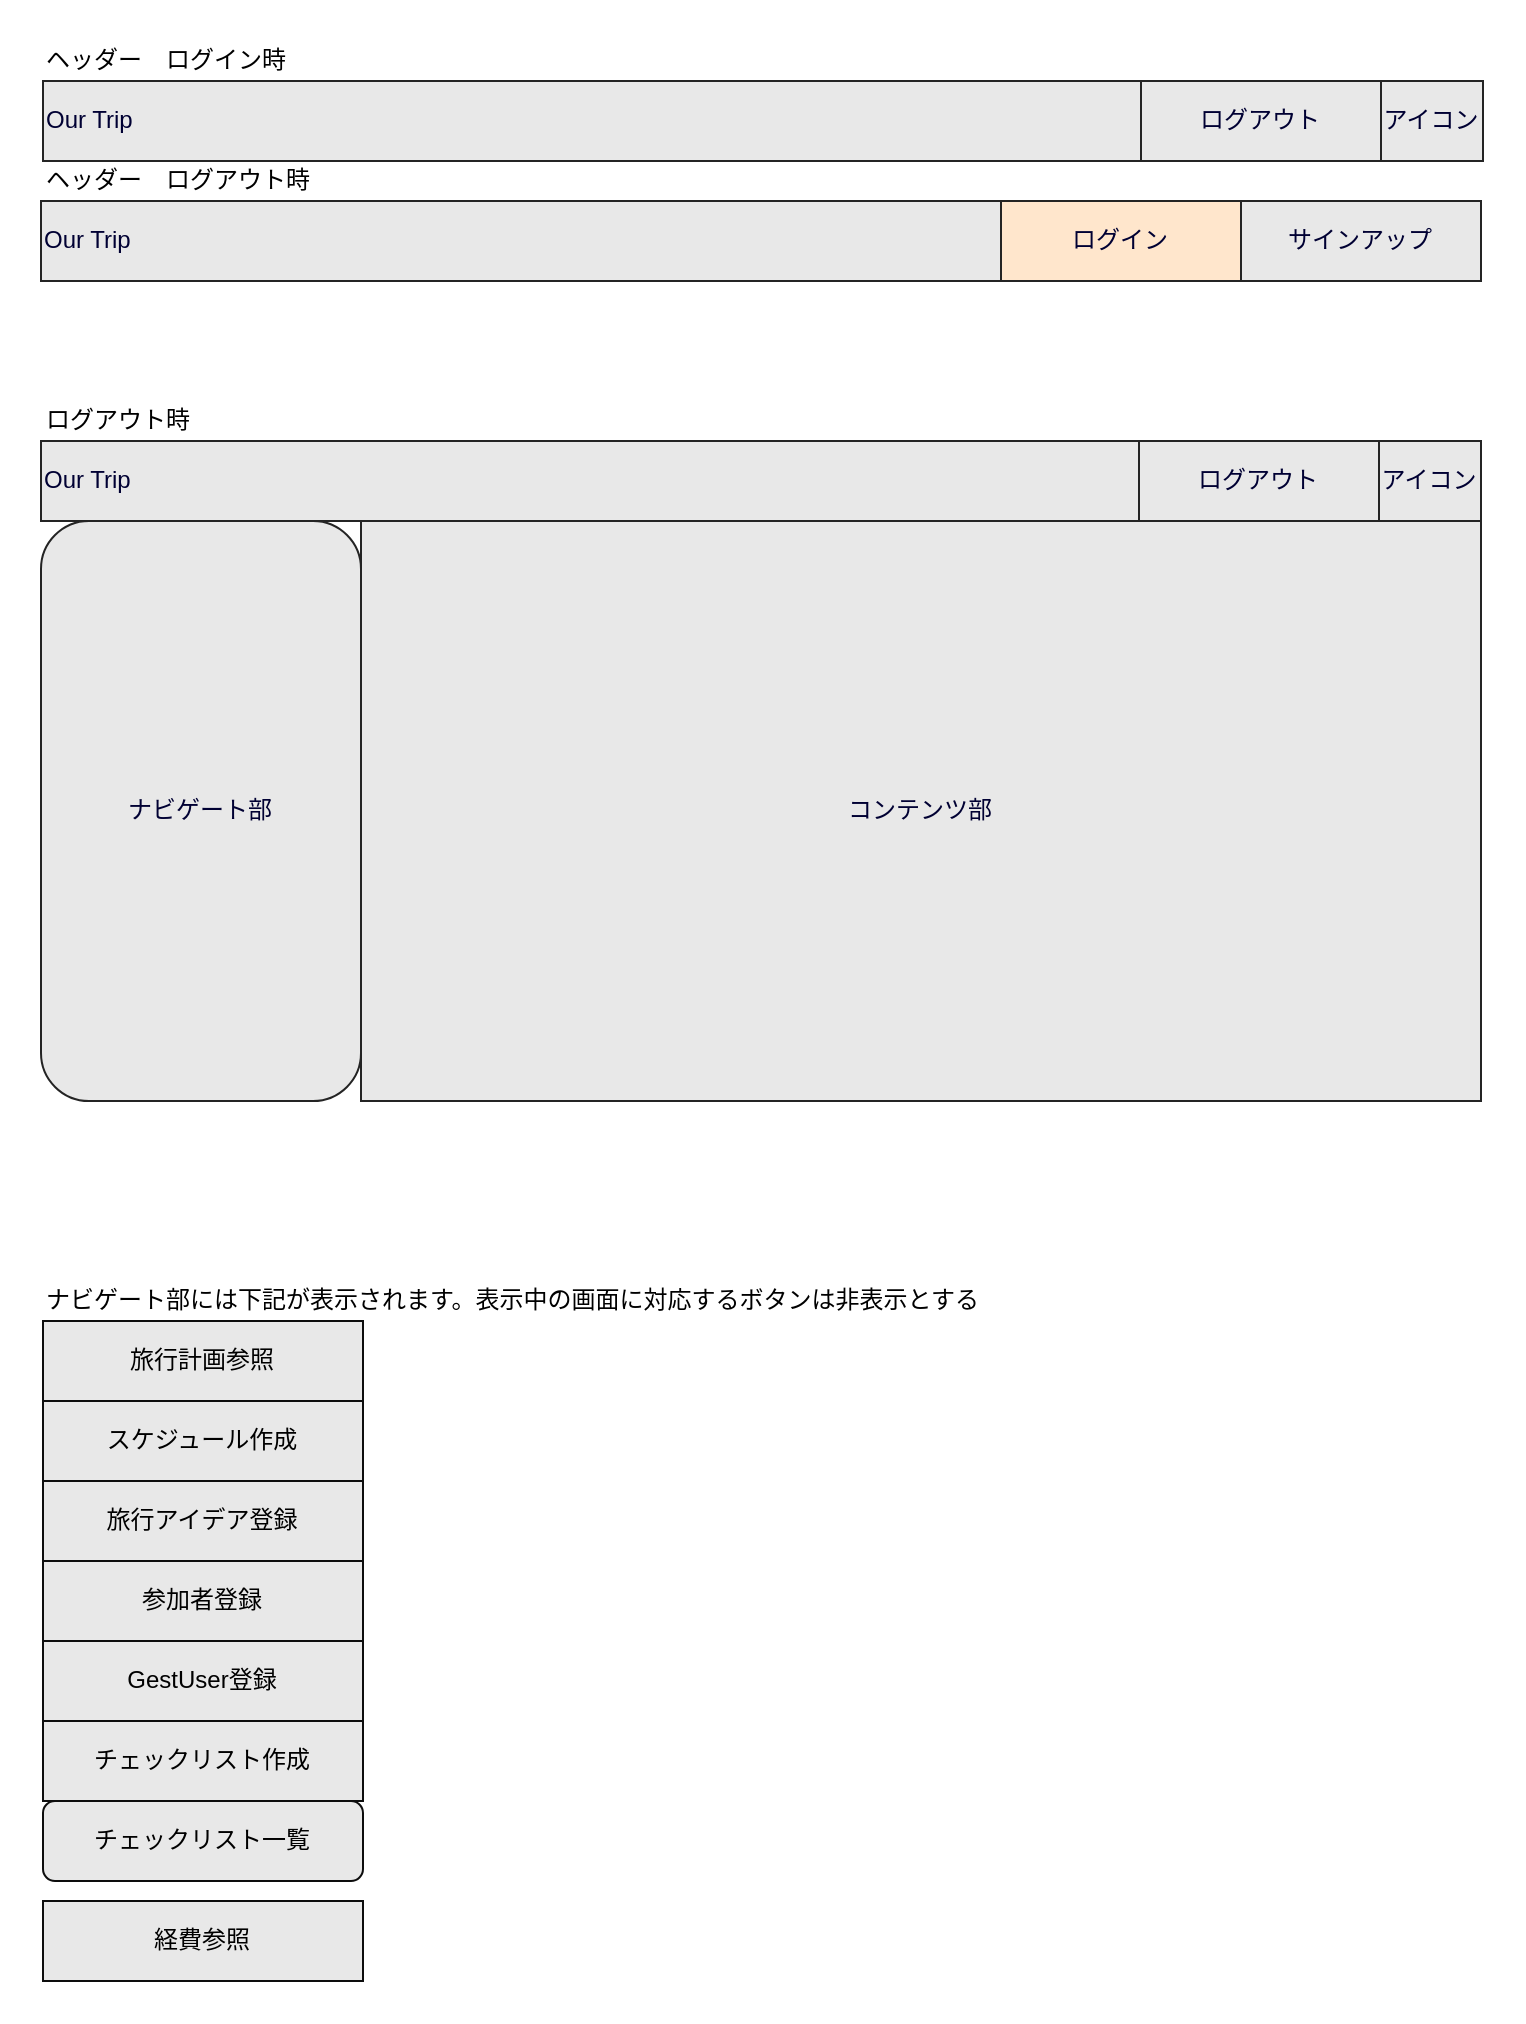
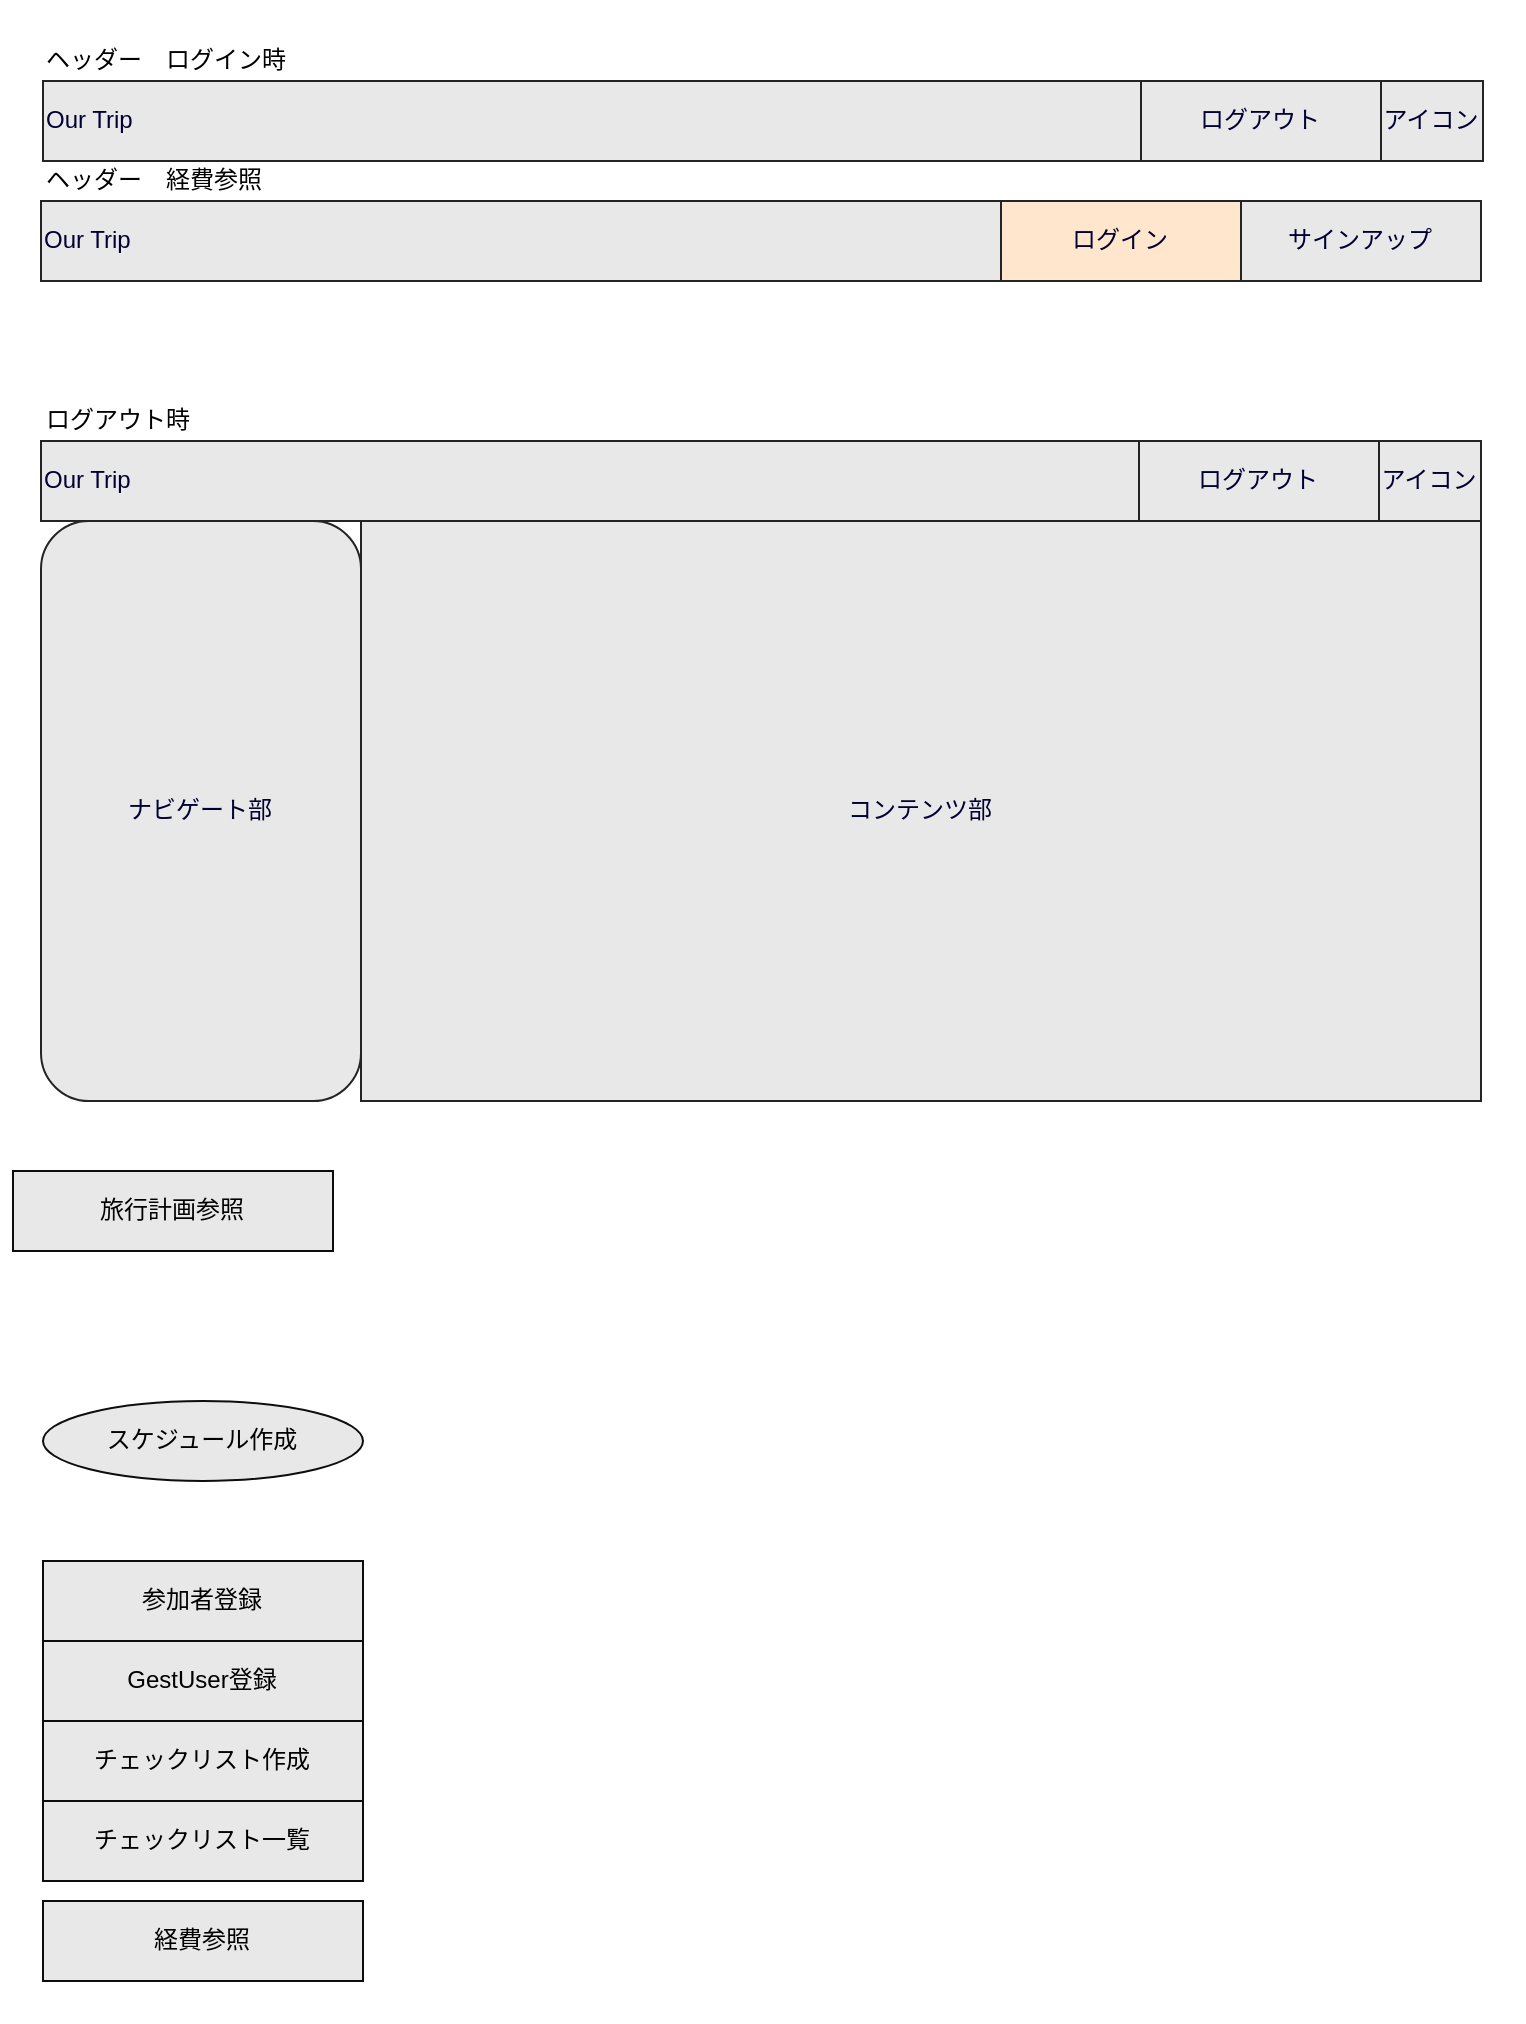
(179, 181) -> (155, 181)
(523, 1301) -> none
(203, 1361) -> (173, 1211)
(203, 1441) -> (203, 1441)
(203, 1521) -> none
(203, 1841) -> (203, 1841)
